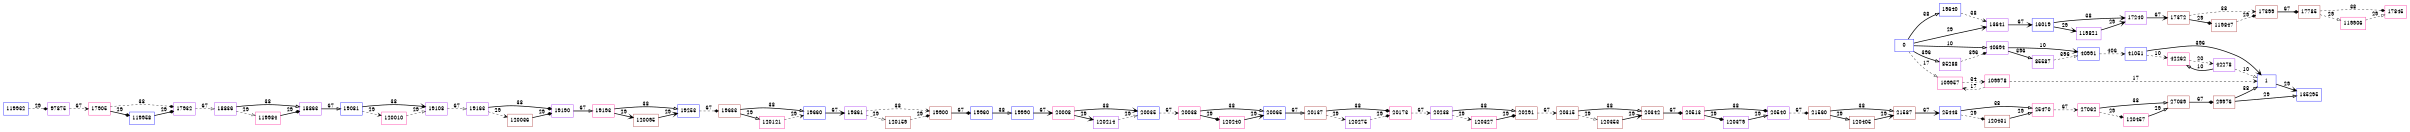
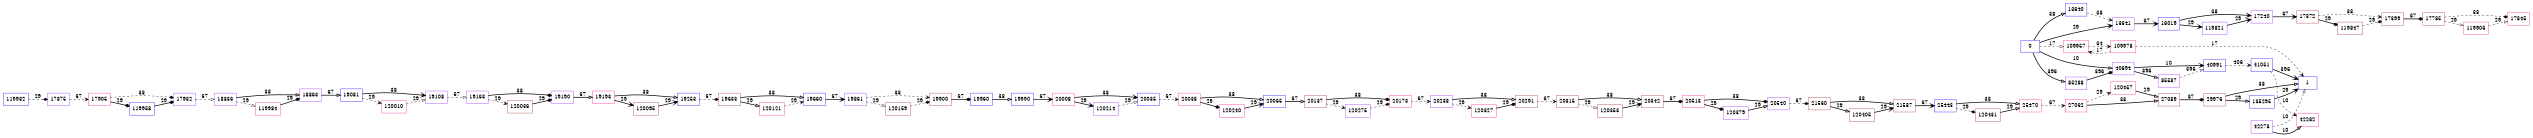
(1950, 10) -> (2076, 10)
(1972, 58) -> (2098, 77)
(2199, 62) -> none
(2285, 87) -> (2285, 95)
(58, 109) -> (58, 99)
(2109, 114) -> (2097, 98)
